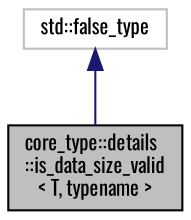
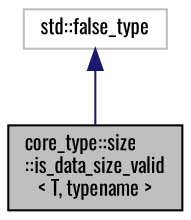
(95, 168) -> (95, 168)
